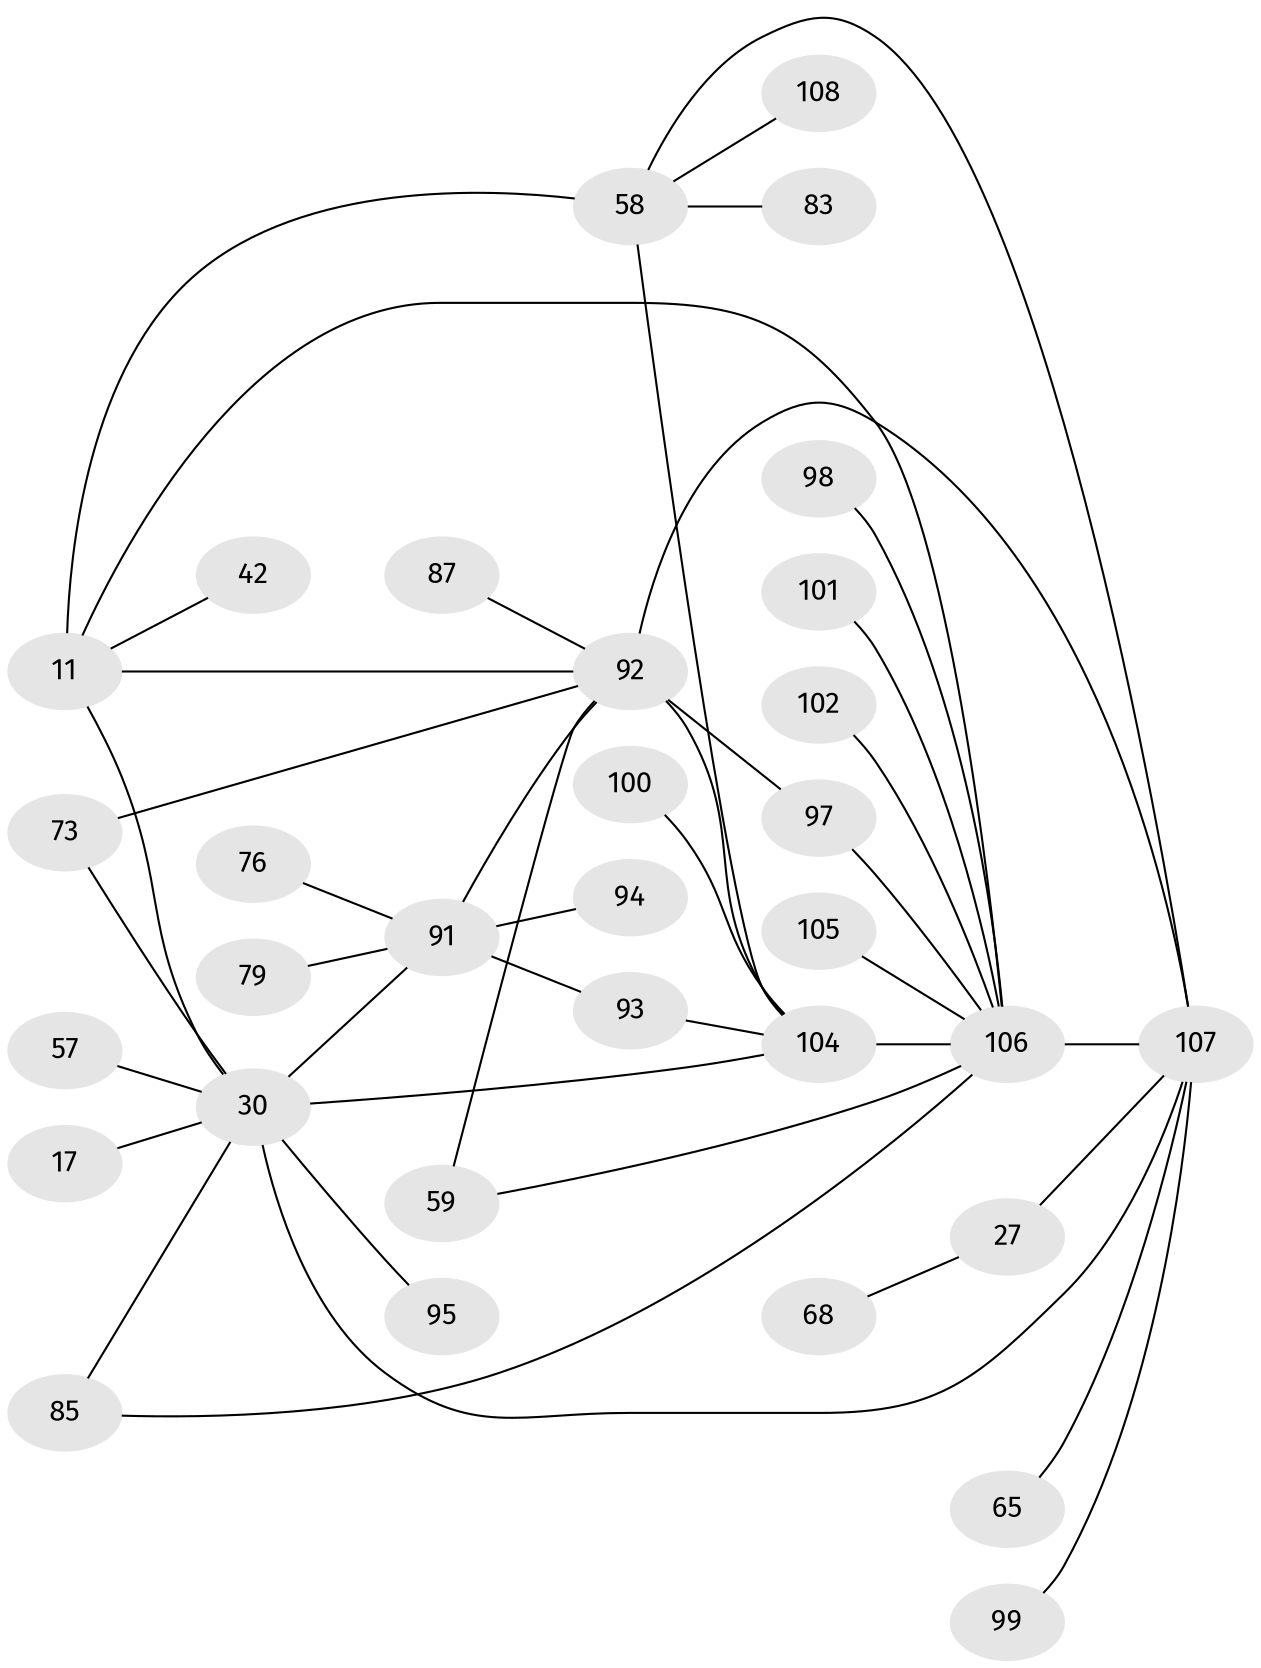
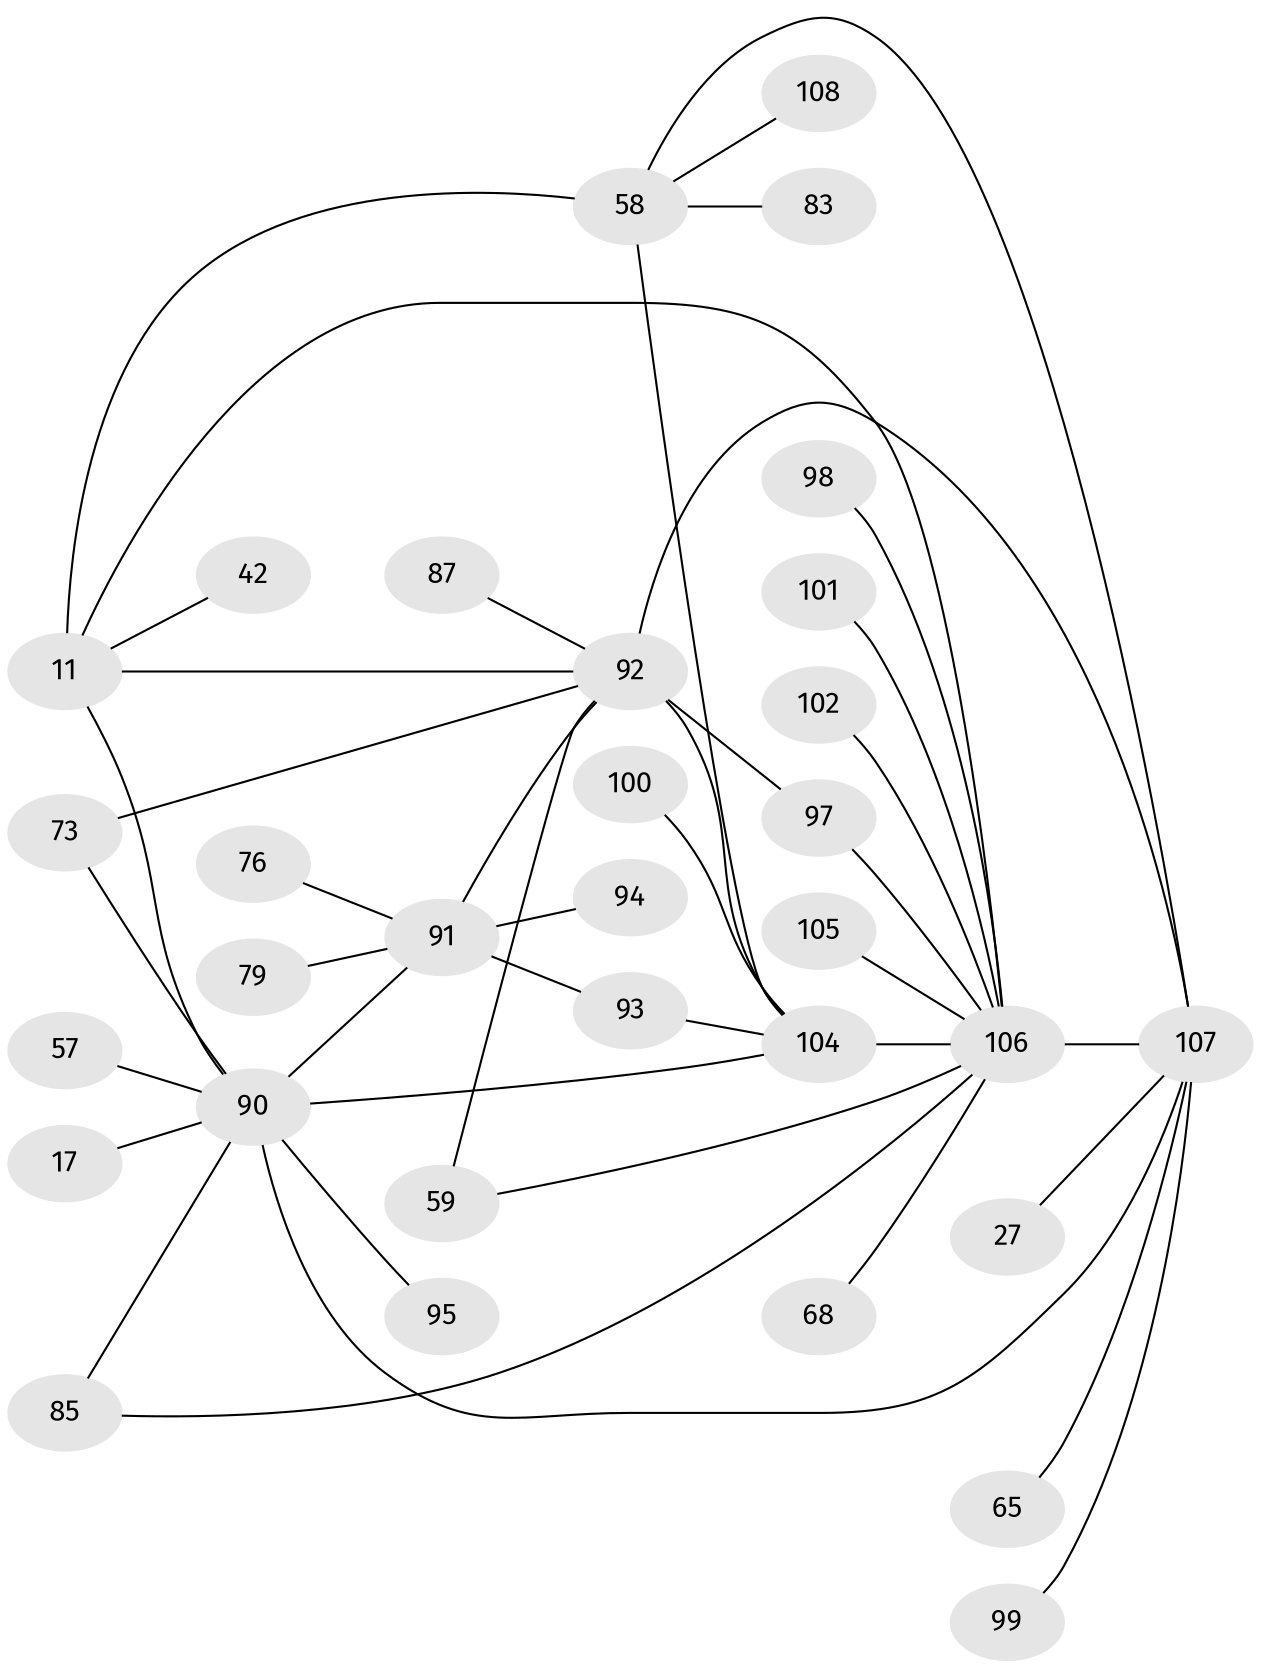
(253, 1107) -> (253, 1107)
(913, 1277) -> (920, 1184)
